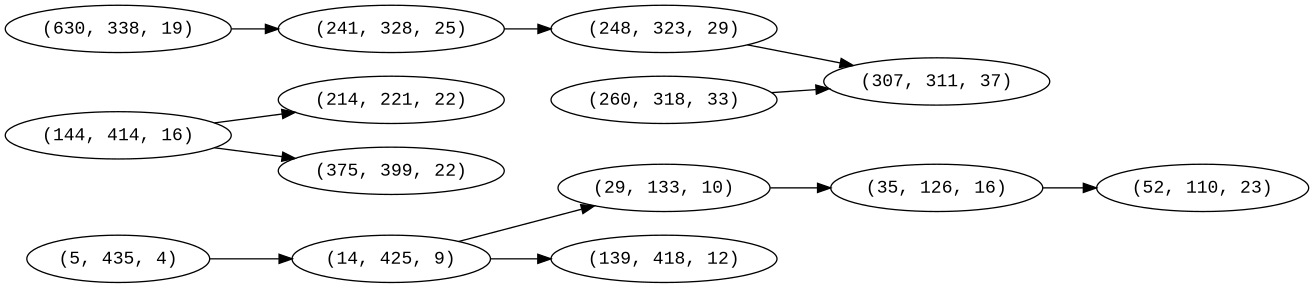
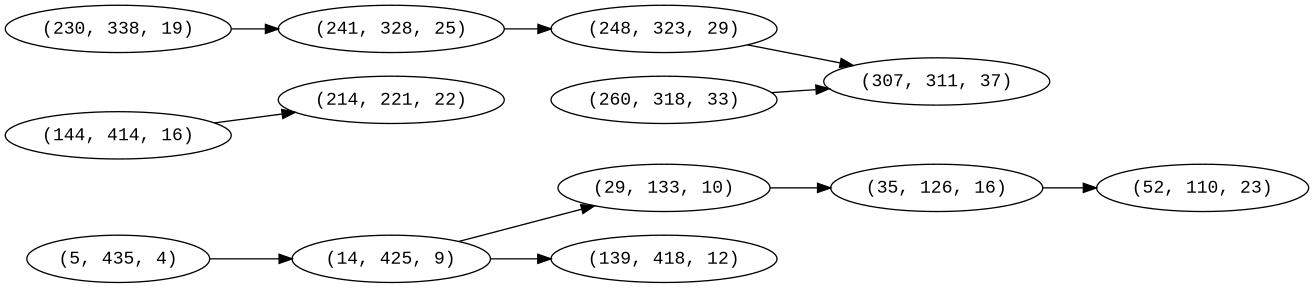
(118, 29) -> (118, 29)
(391, 171) -> none
